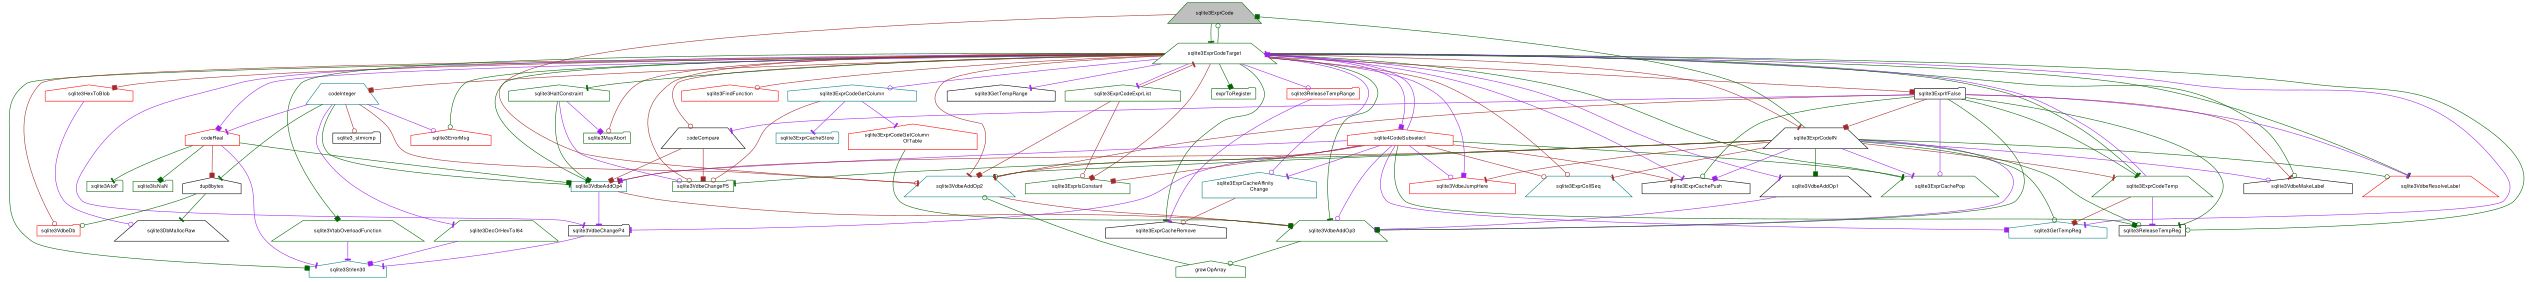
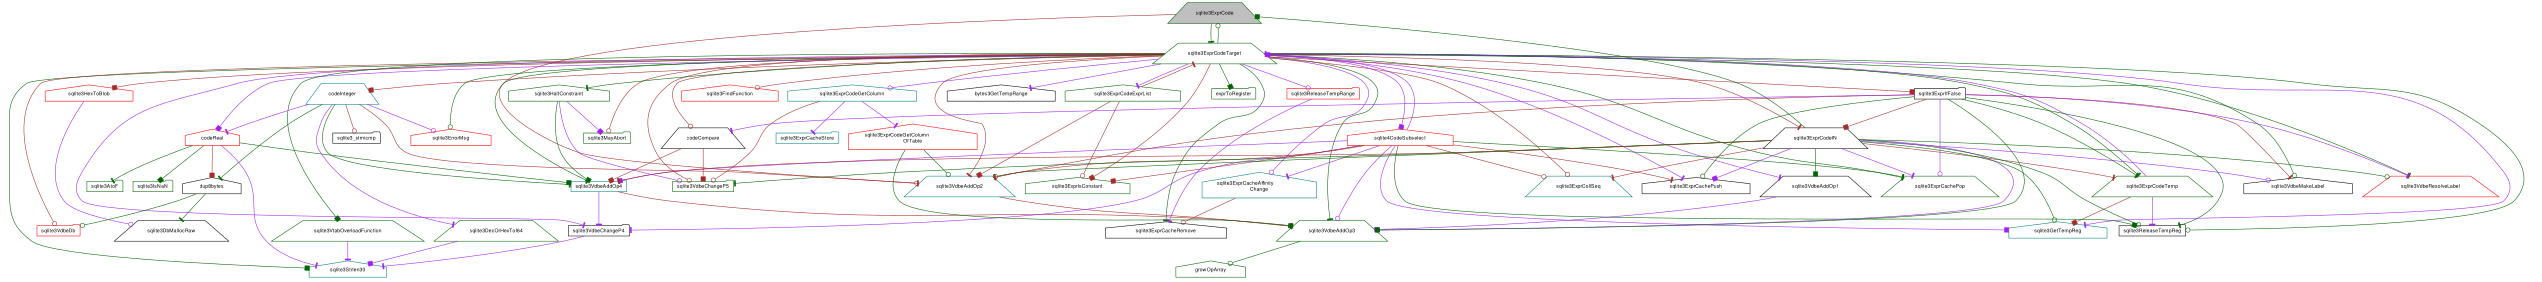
(1001, 94) -> (1001, 94)
(1462, 186) -> none
(1087, 237) -> (936, 163)
